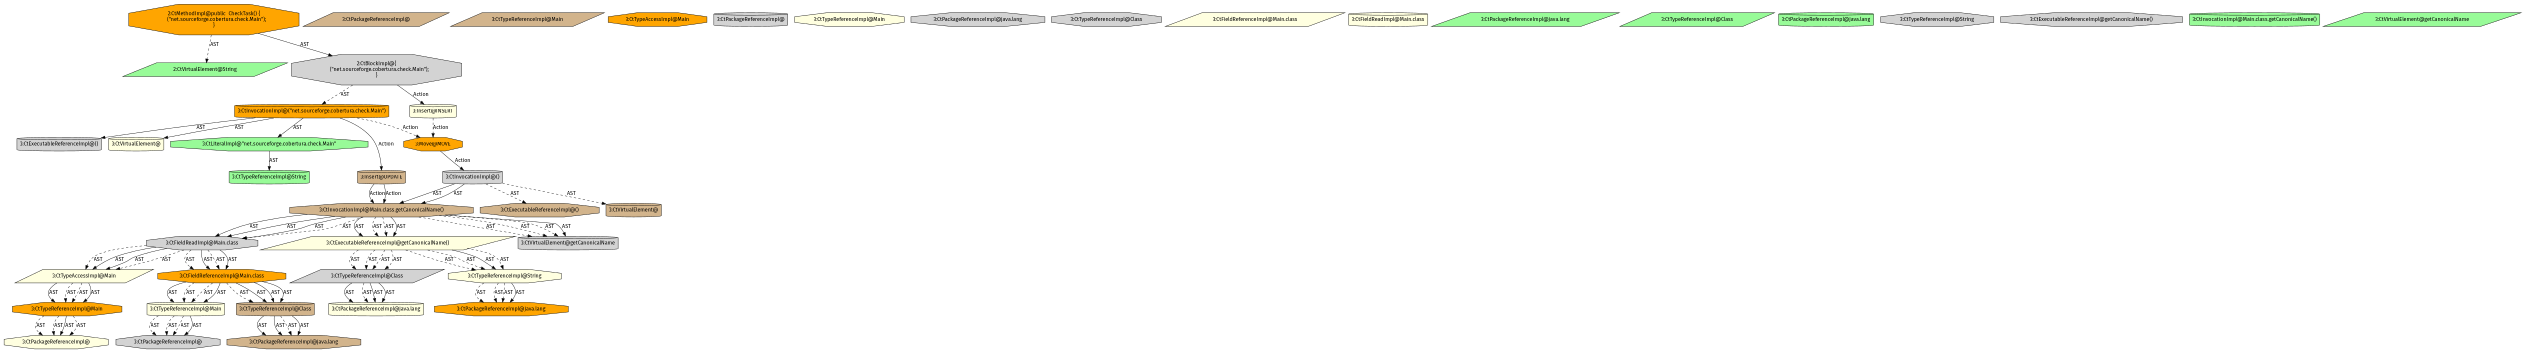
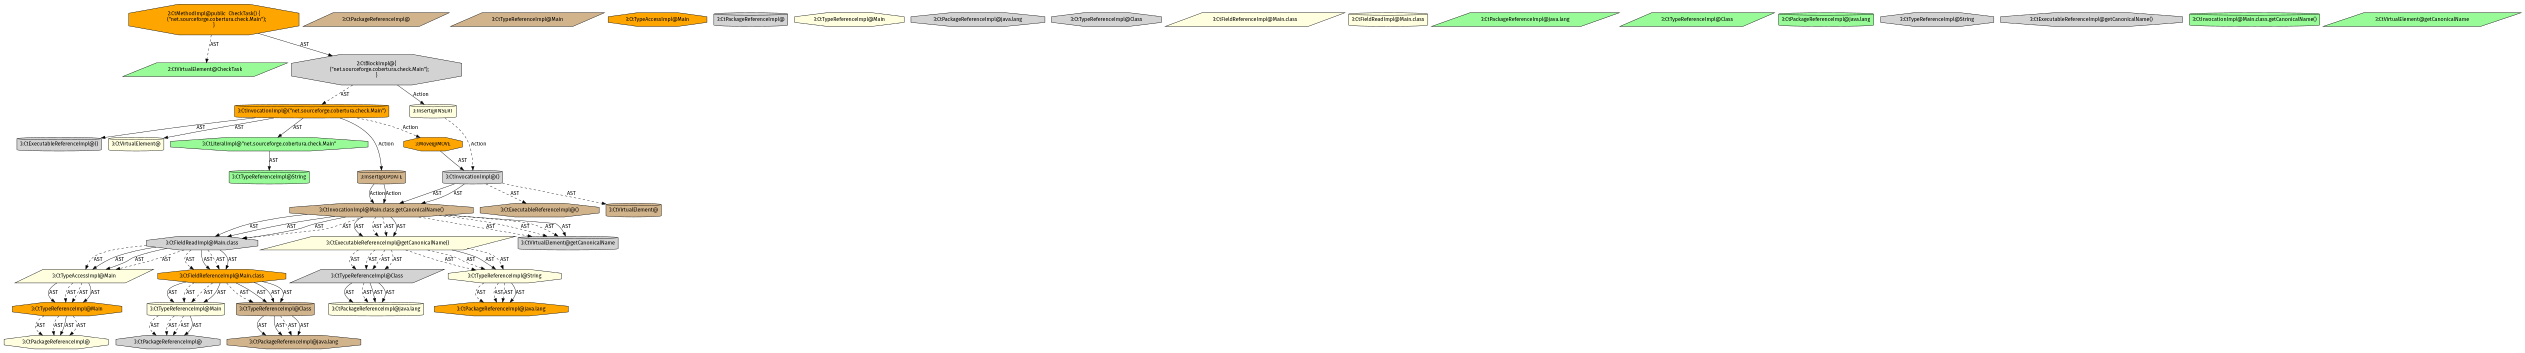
(205, 70) -> (205, 70)
(433, 126) -> (466, 138)
(463, 161) -> (463, 161)
